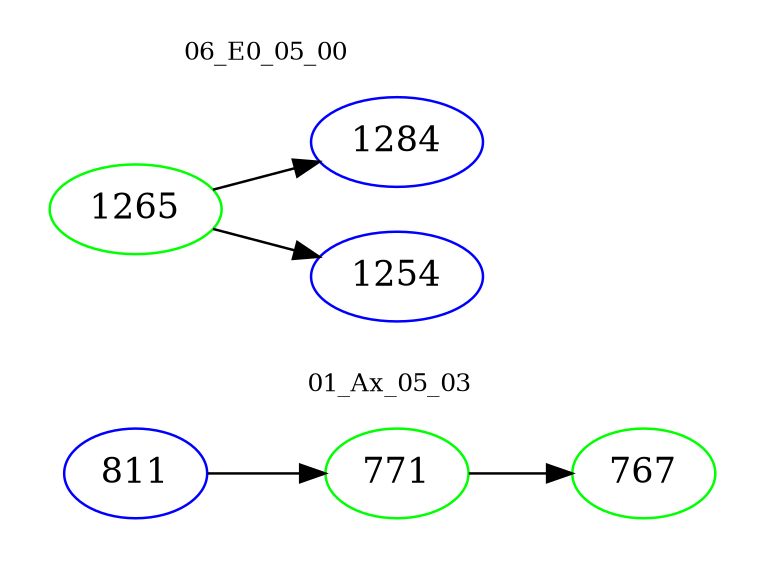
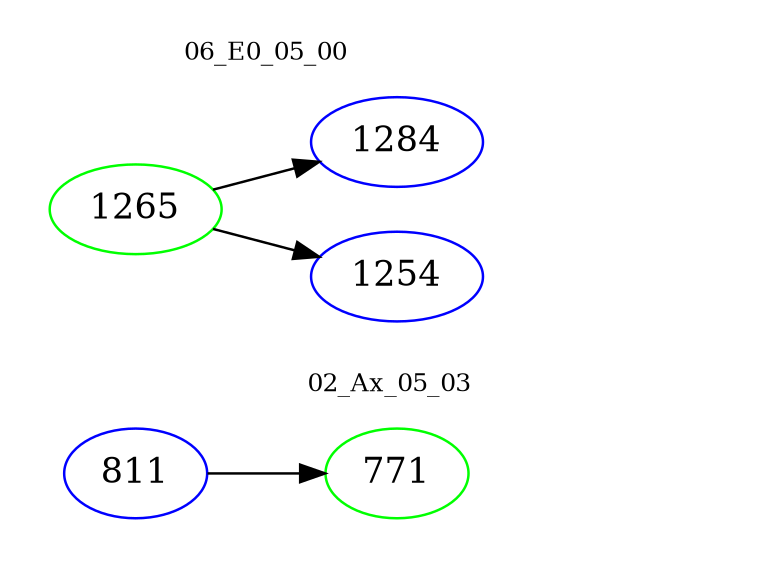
(390, 385) -> (390, 385)
(644, 473) -> none
